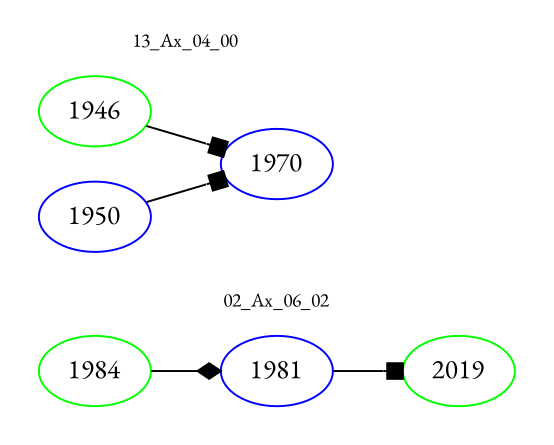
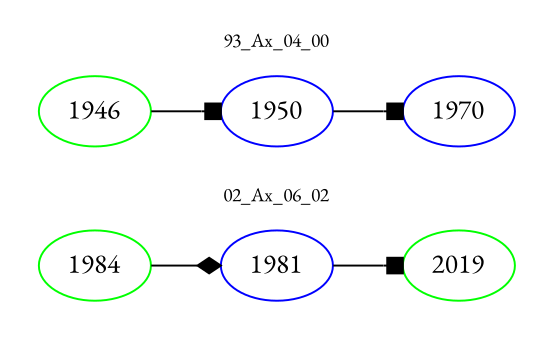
(186, 42) -> (277, 42)
(176, 135) -> (176, 111)
